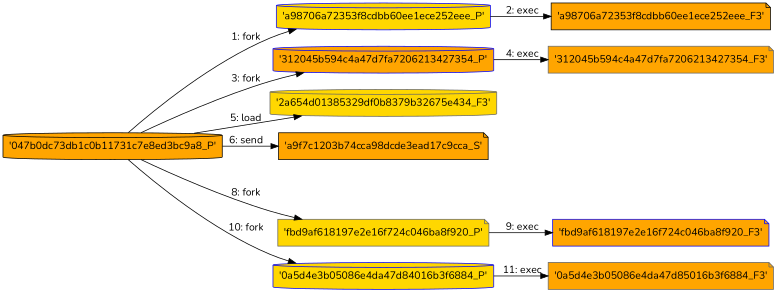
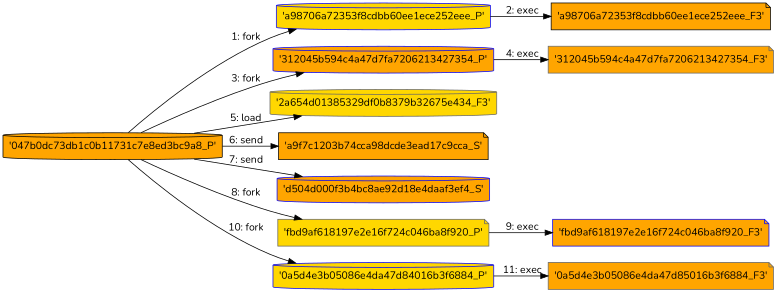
none -> (383, 189)
